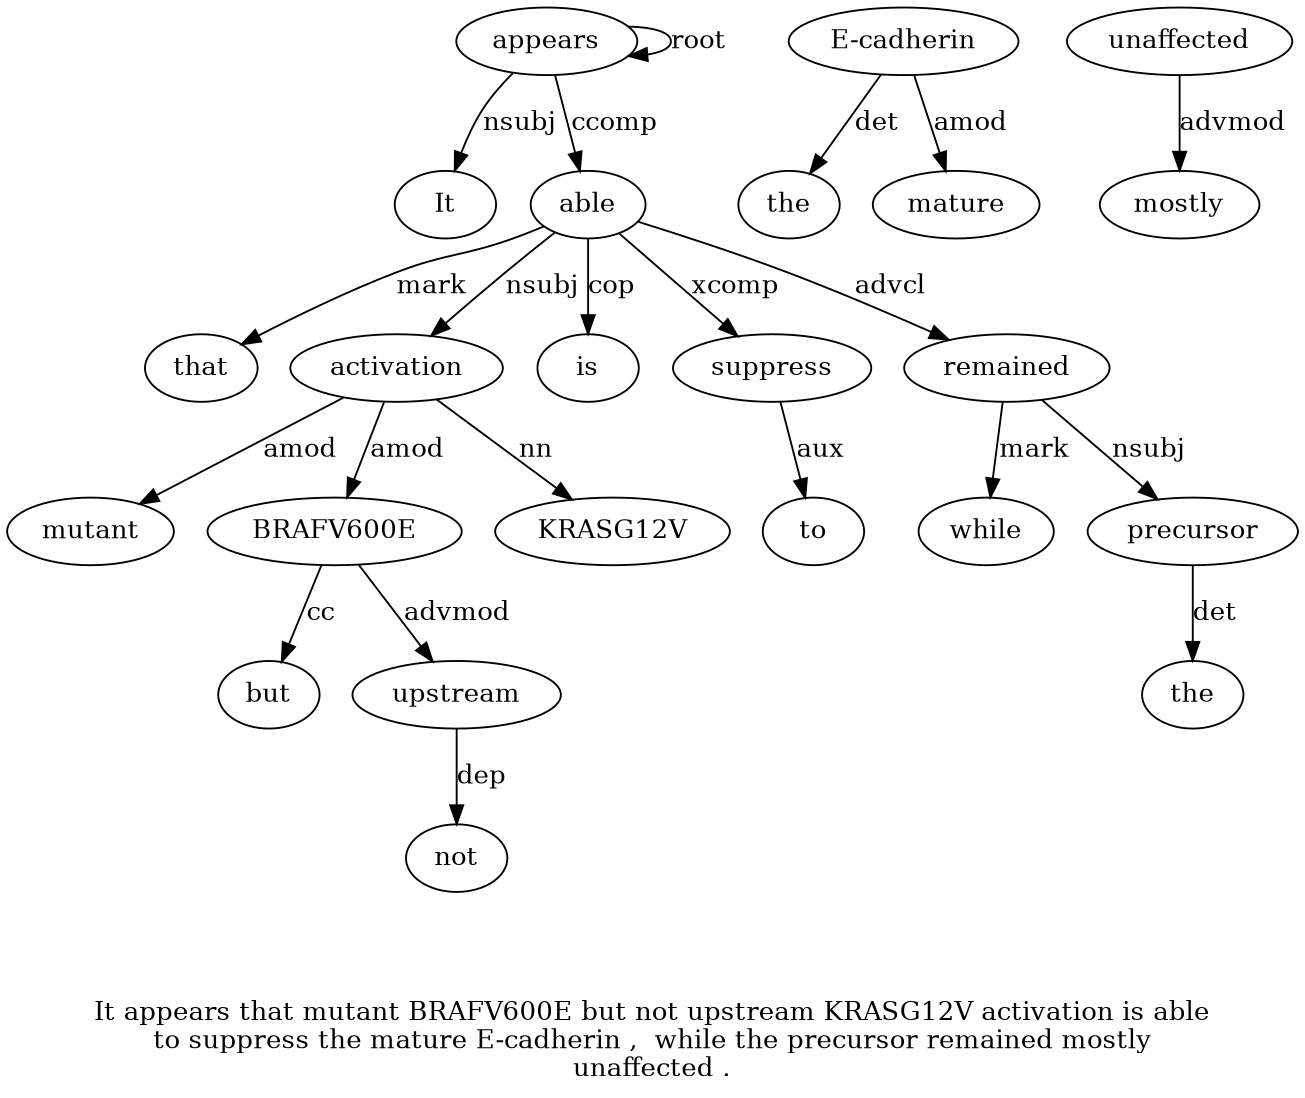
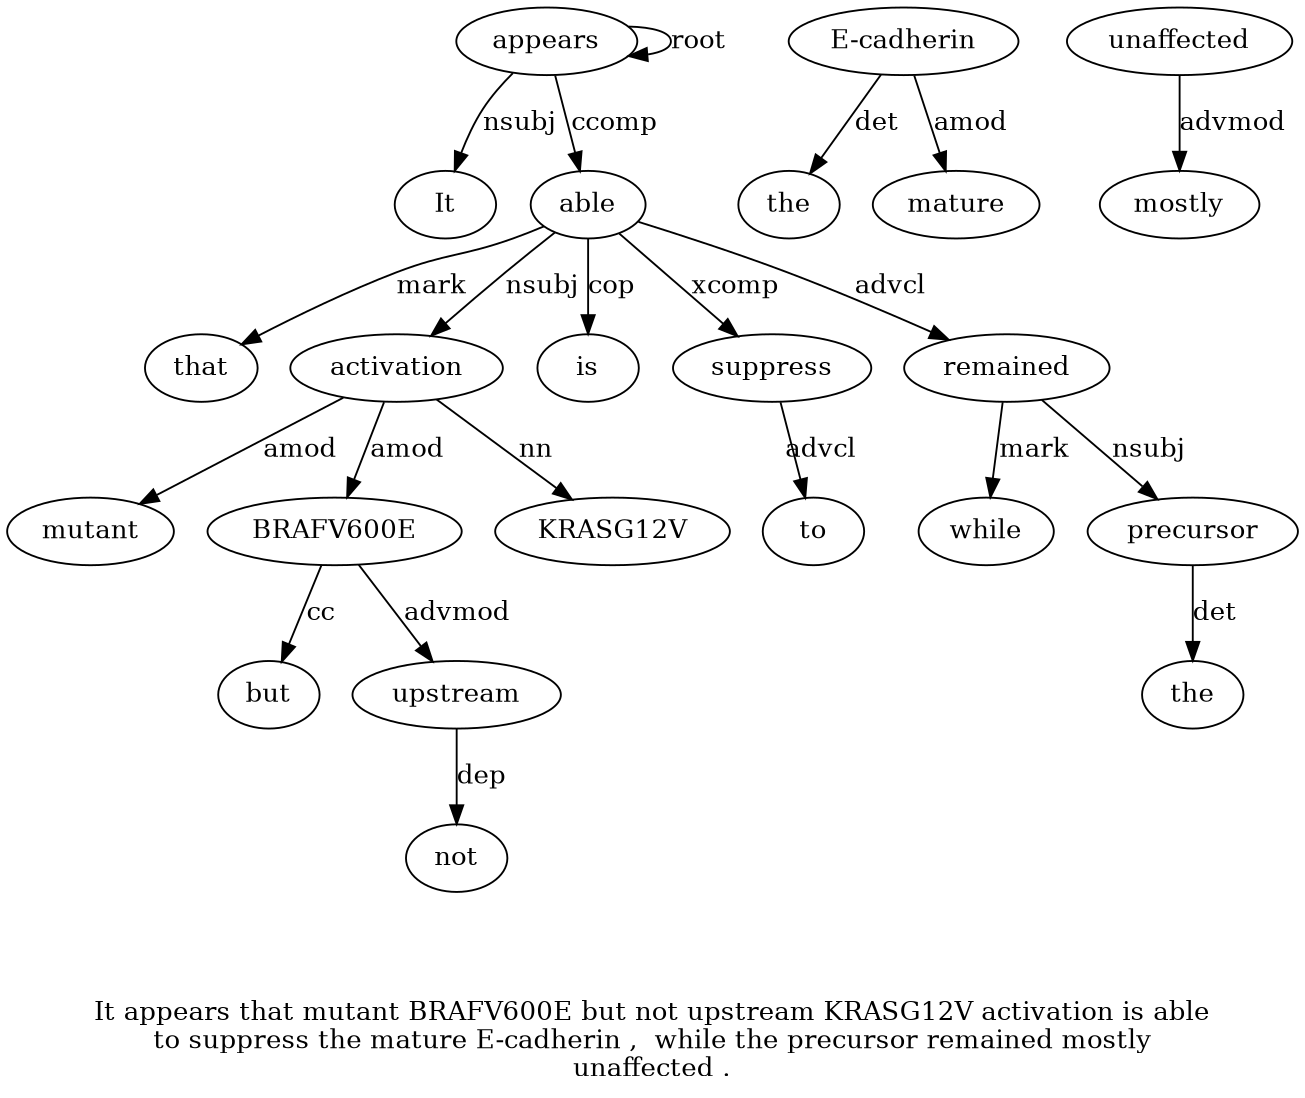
(821, 450) -> (821, 450)
